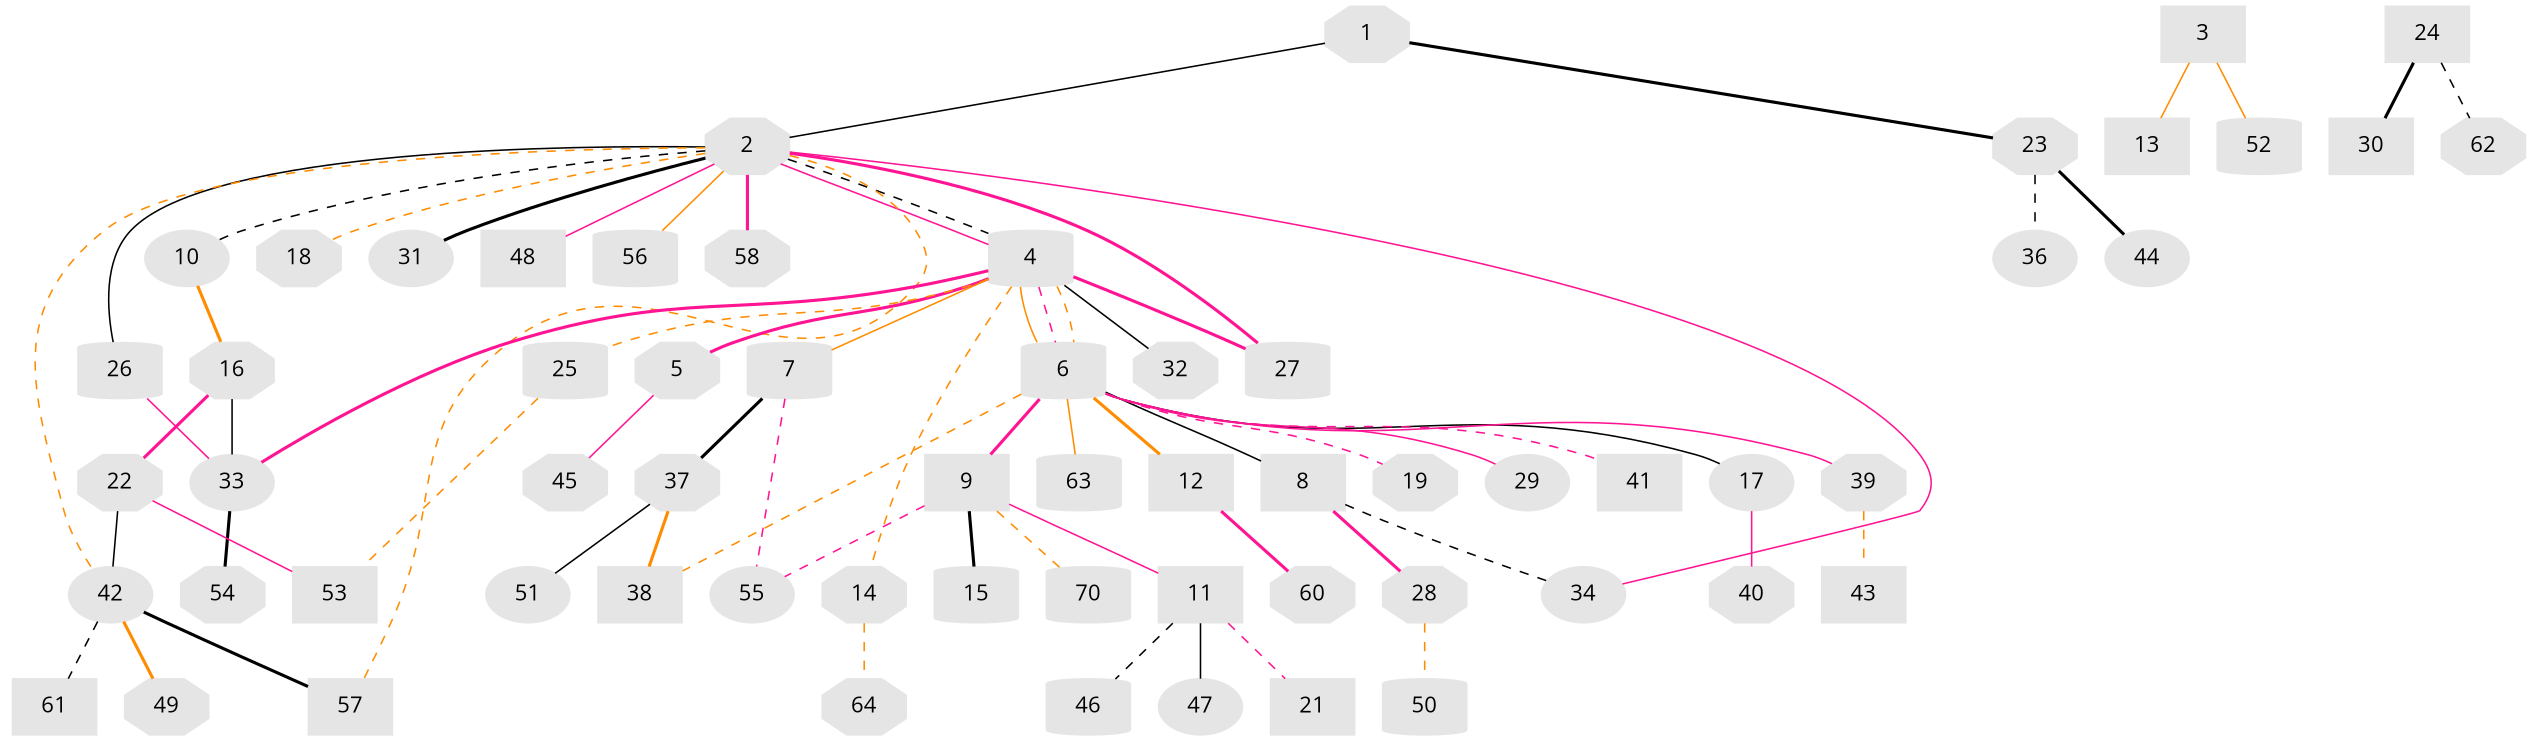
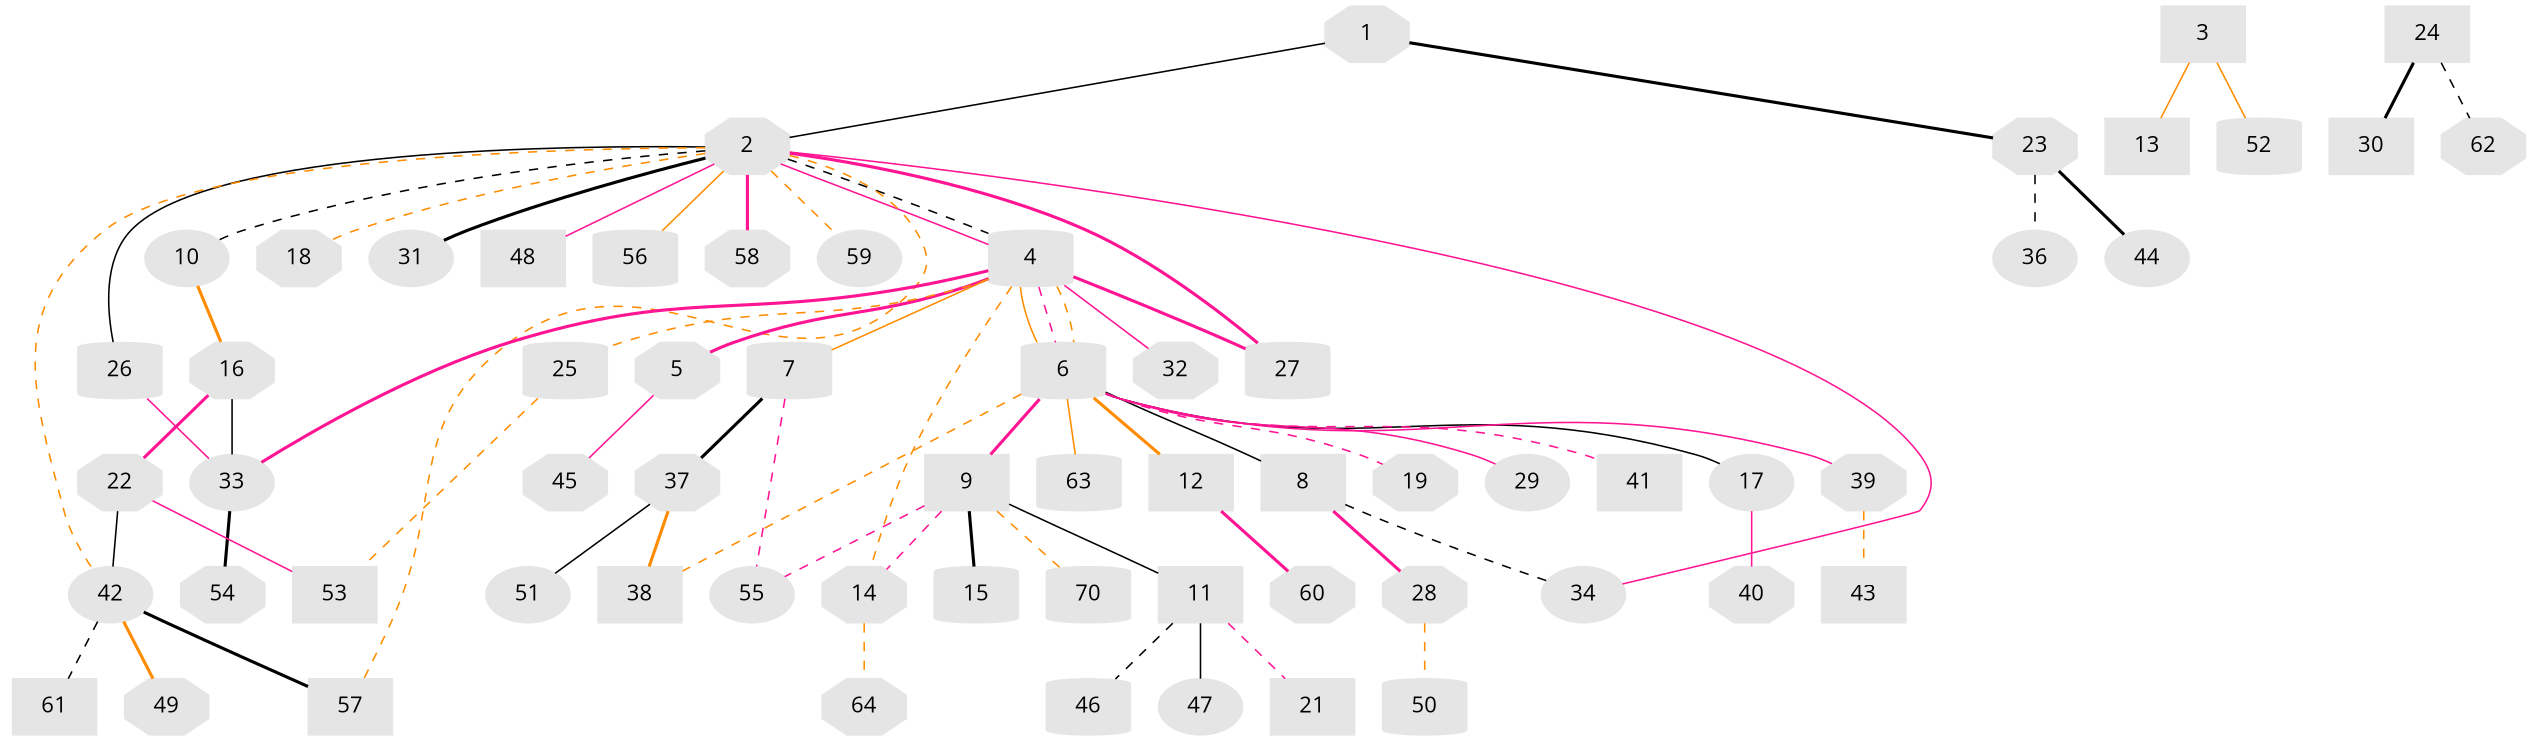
none -> (860, 258)
(1106, 317) -> (1106, 317)
(1084, 539) -> (1084, 539)
none -> (914, 540)
